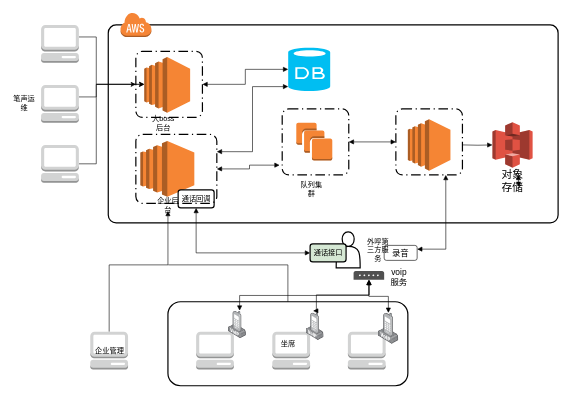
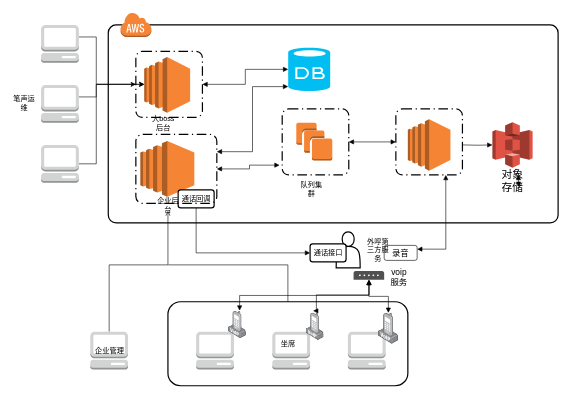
(196, 214) -> (196, 211)
(168, 217) -> (168, 215)
(328, 253) -> (328, 253)
